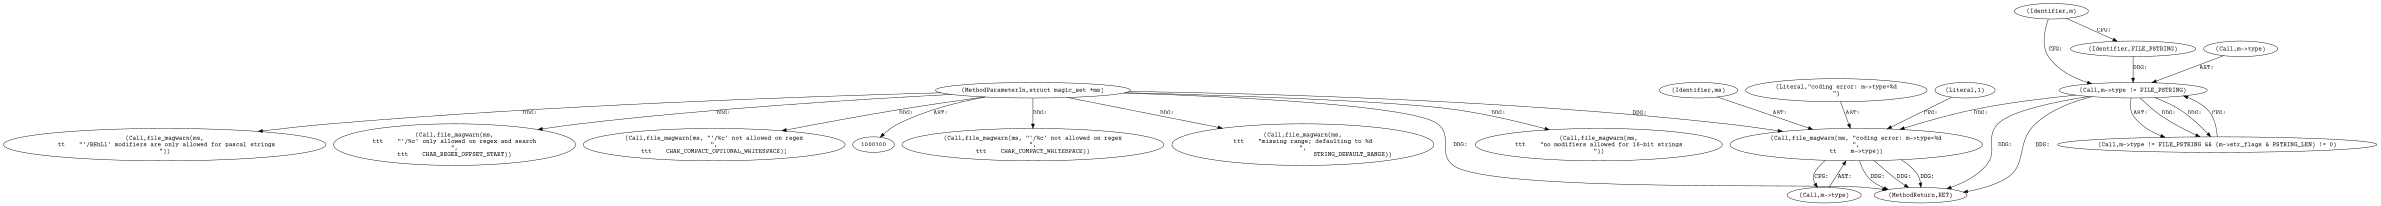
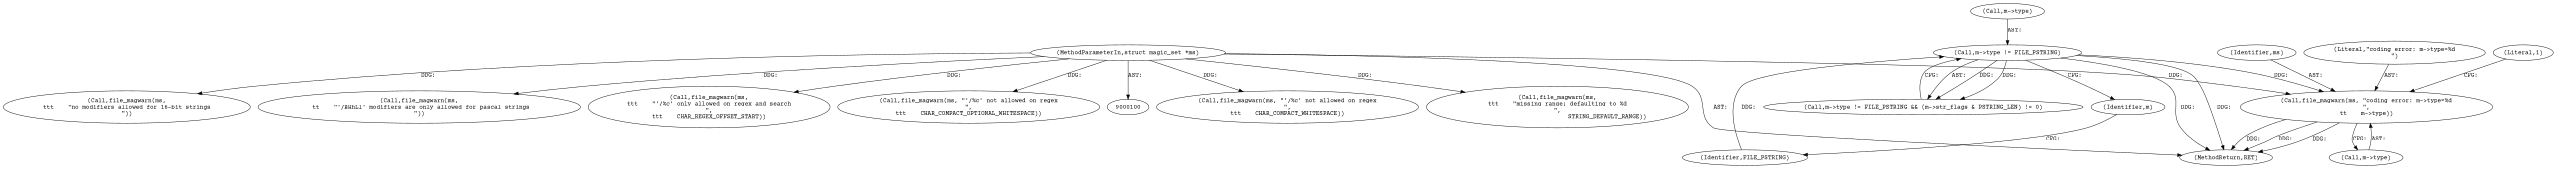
(2051, 60) -> (2069, 78)
(874, 145) -> (1128, 107)
(1462, 145) -> (1722, 107)
